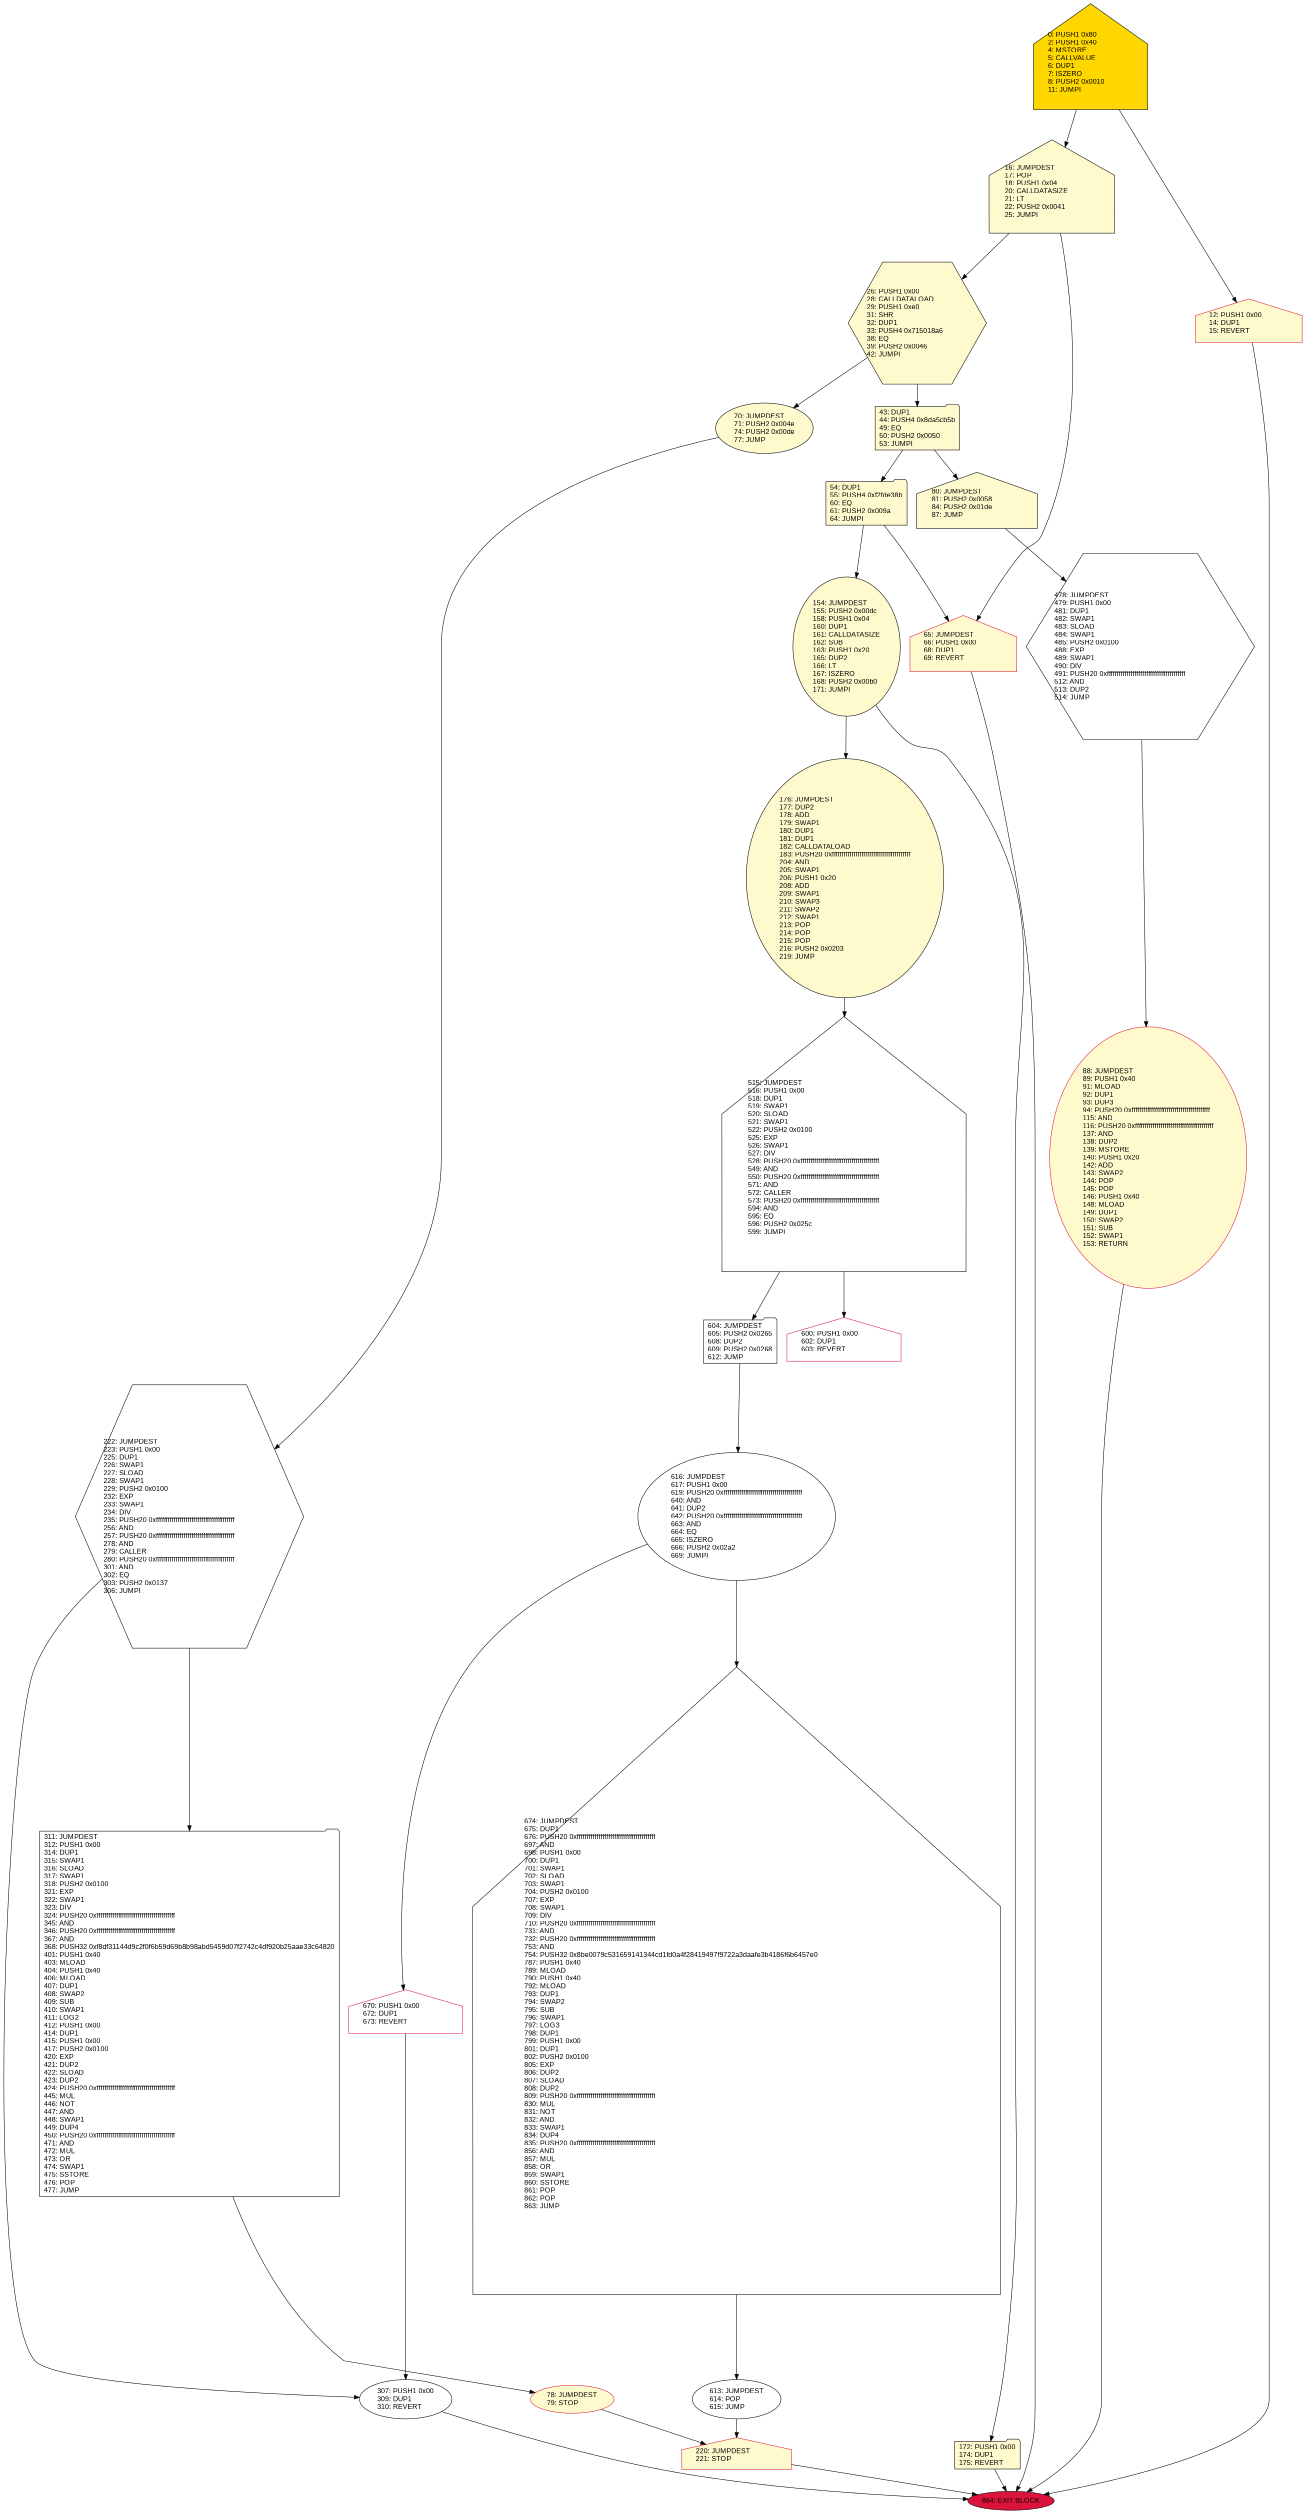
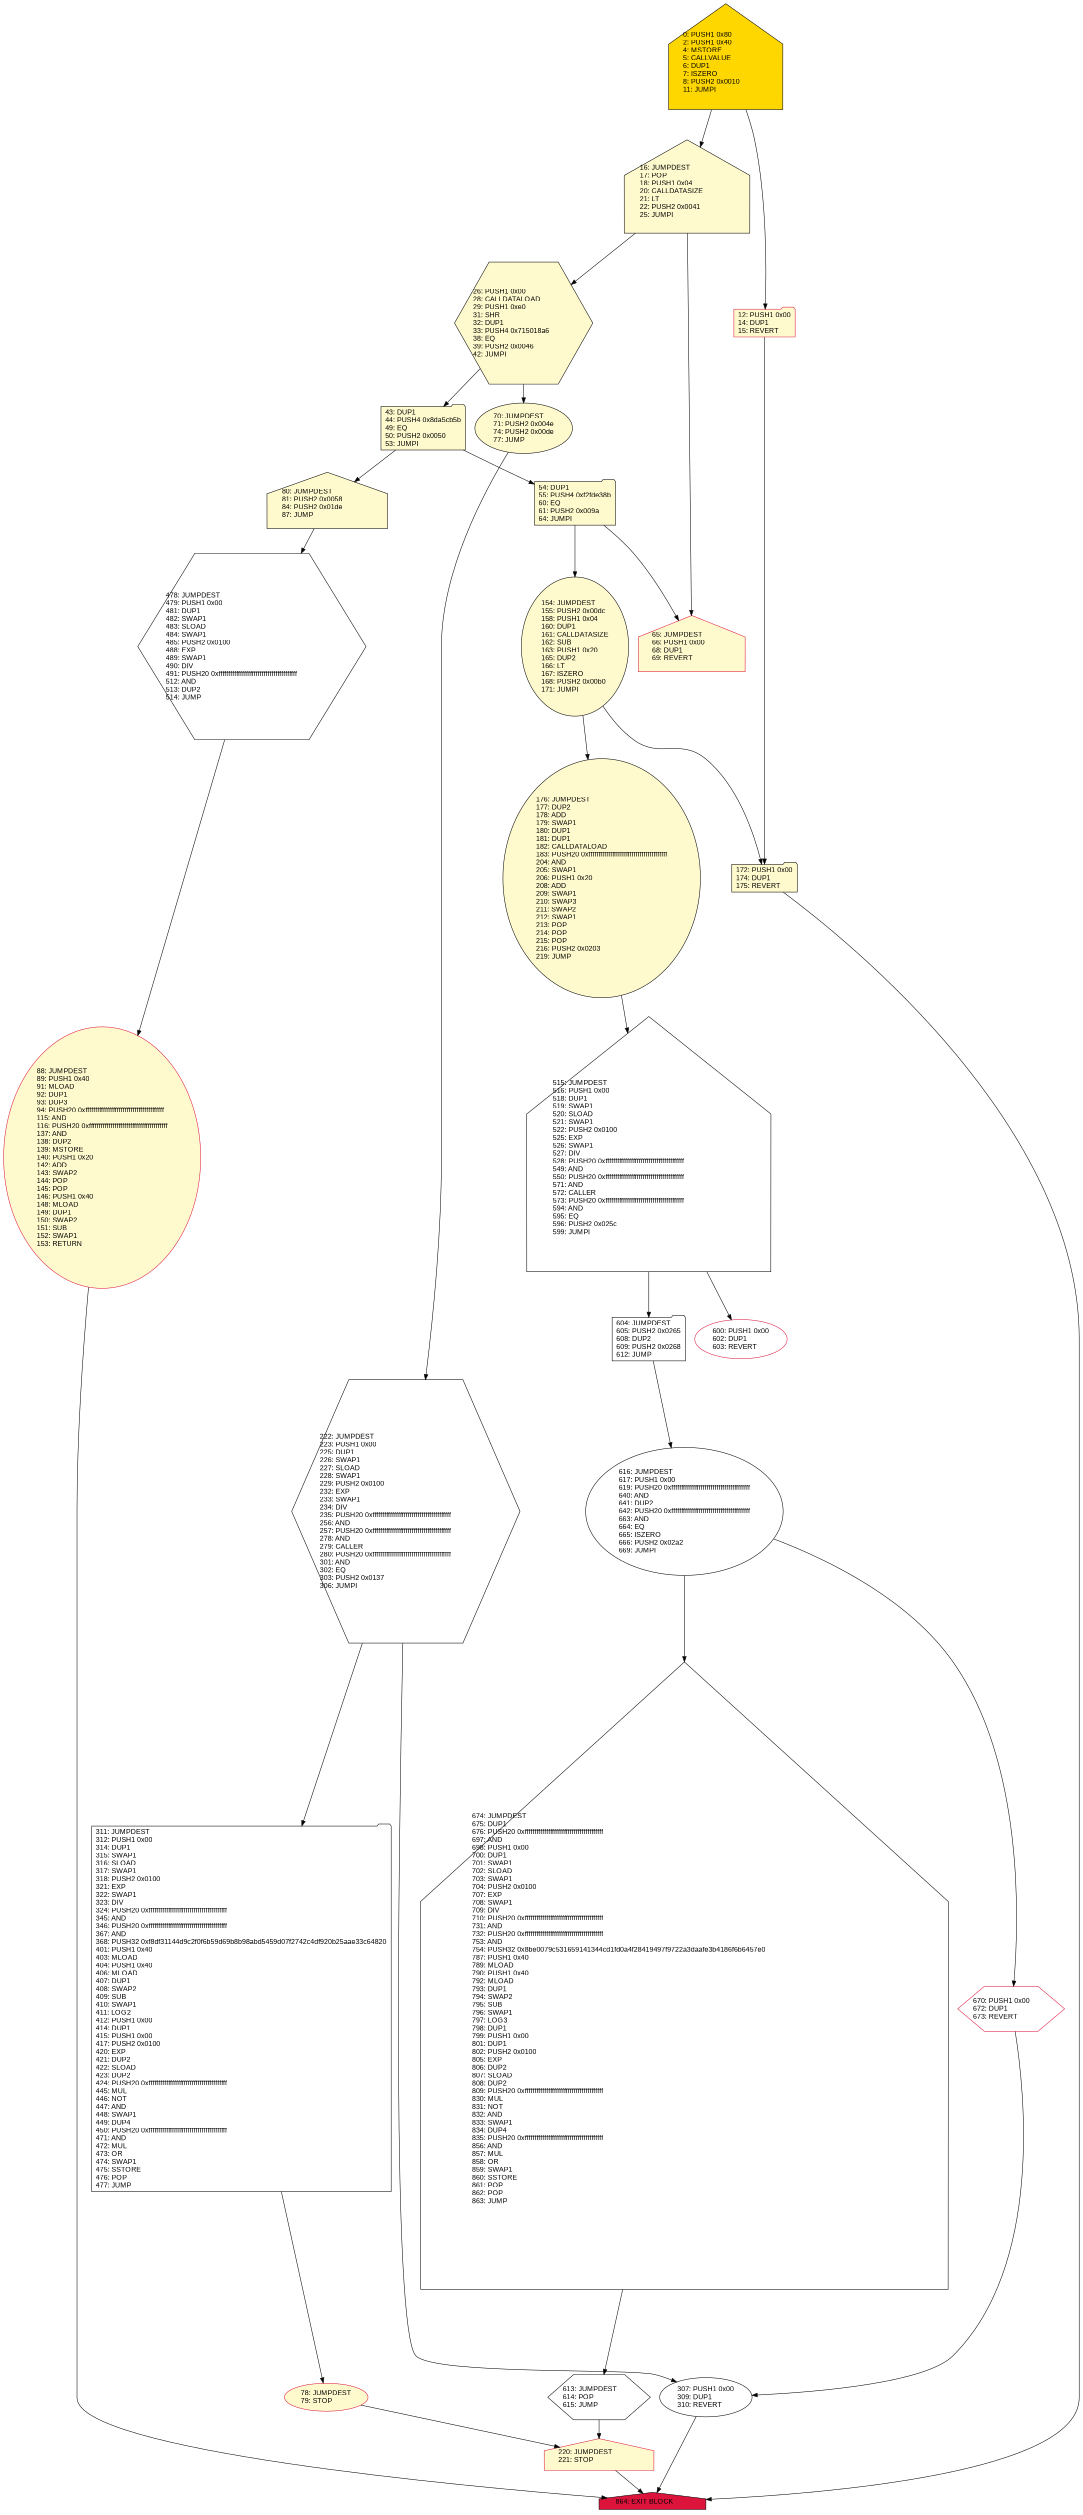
(1249, 323) -> (765, 323)
(844, 1342) -> (741, 1339)
(1269, 1495) -> (765, 598)
(1035, 1577) -> none
(406, 2014) -> (1011, 2009)
(737, 2399) -> (599, 2397)
(1011, 2501) -> (652, 2502)
